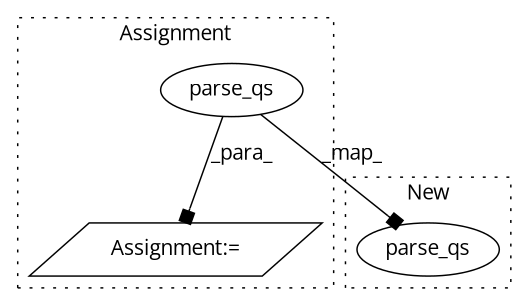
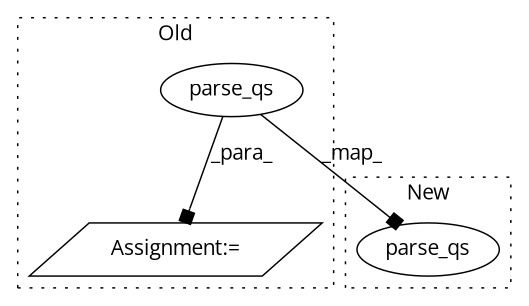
(176, 35) -> (176, 35)
